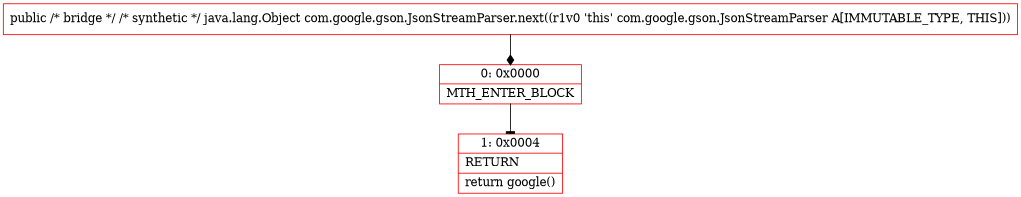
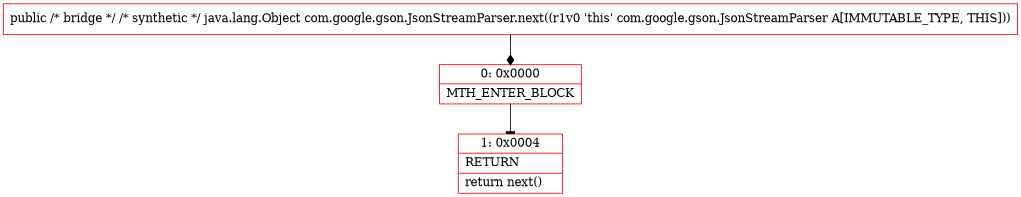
(510, 183) -> (504, 183)
